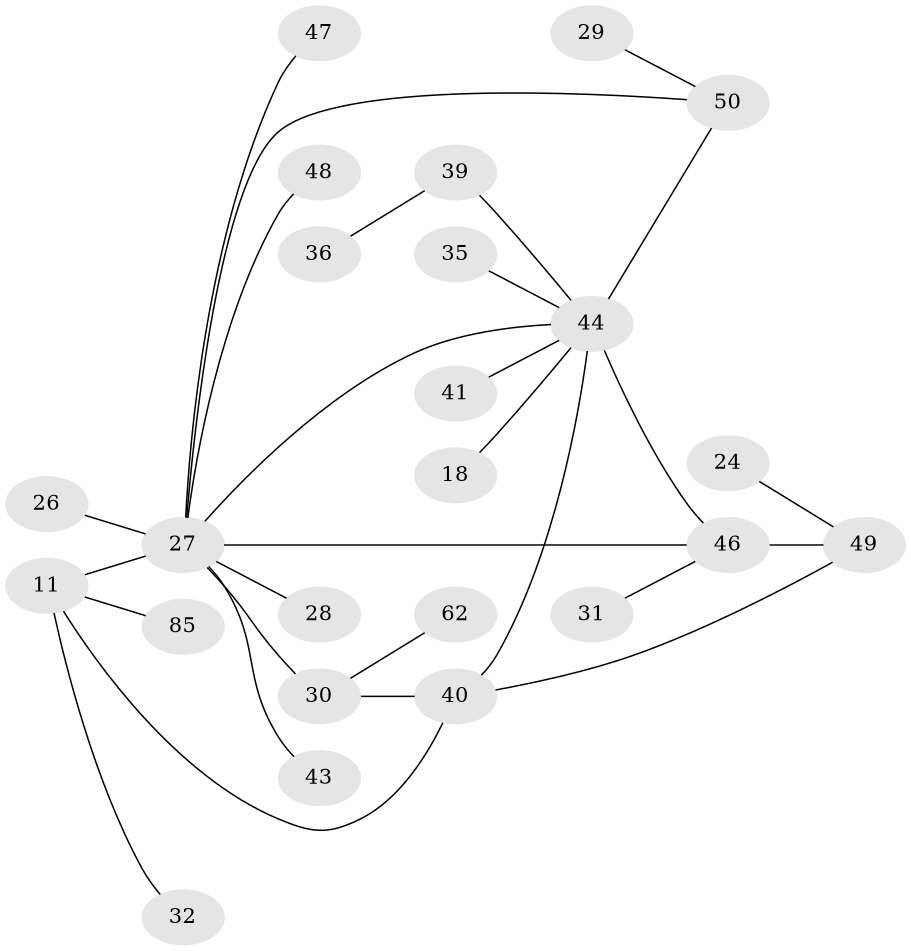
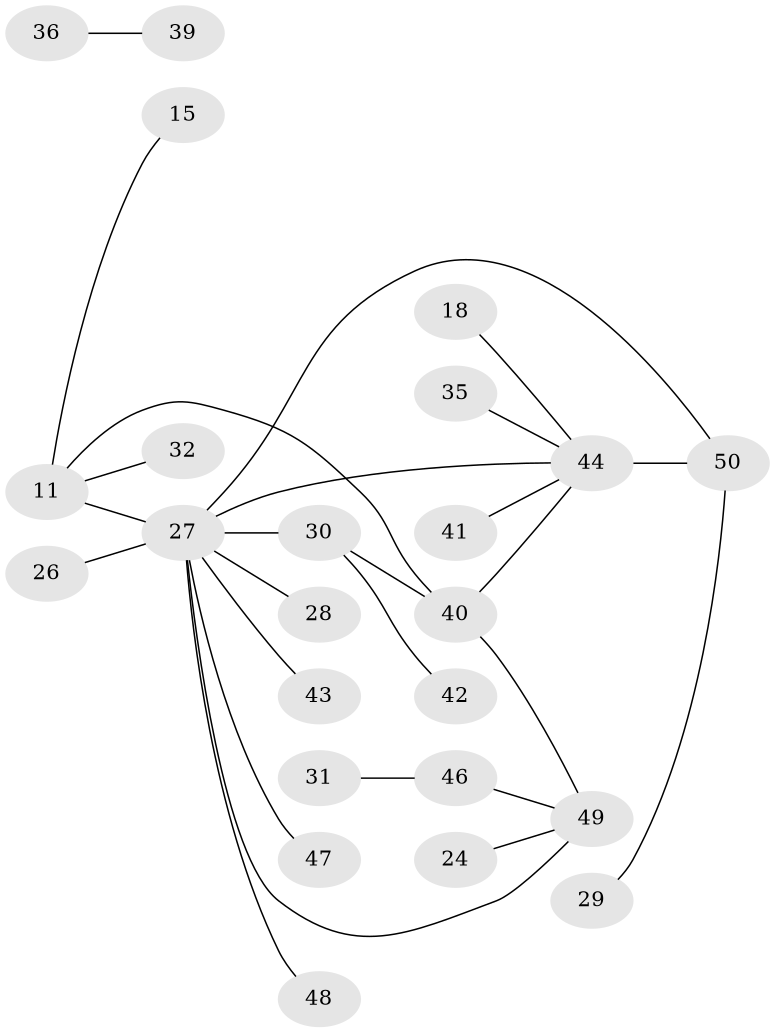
(526, 247) -> none
(648, 440) -> none
(455, 545) -> (269, 889)
(456, 615) -> (456, 696)
(183, 627) -> (183, 115)
